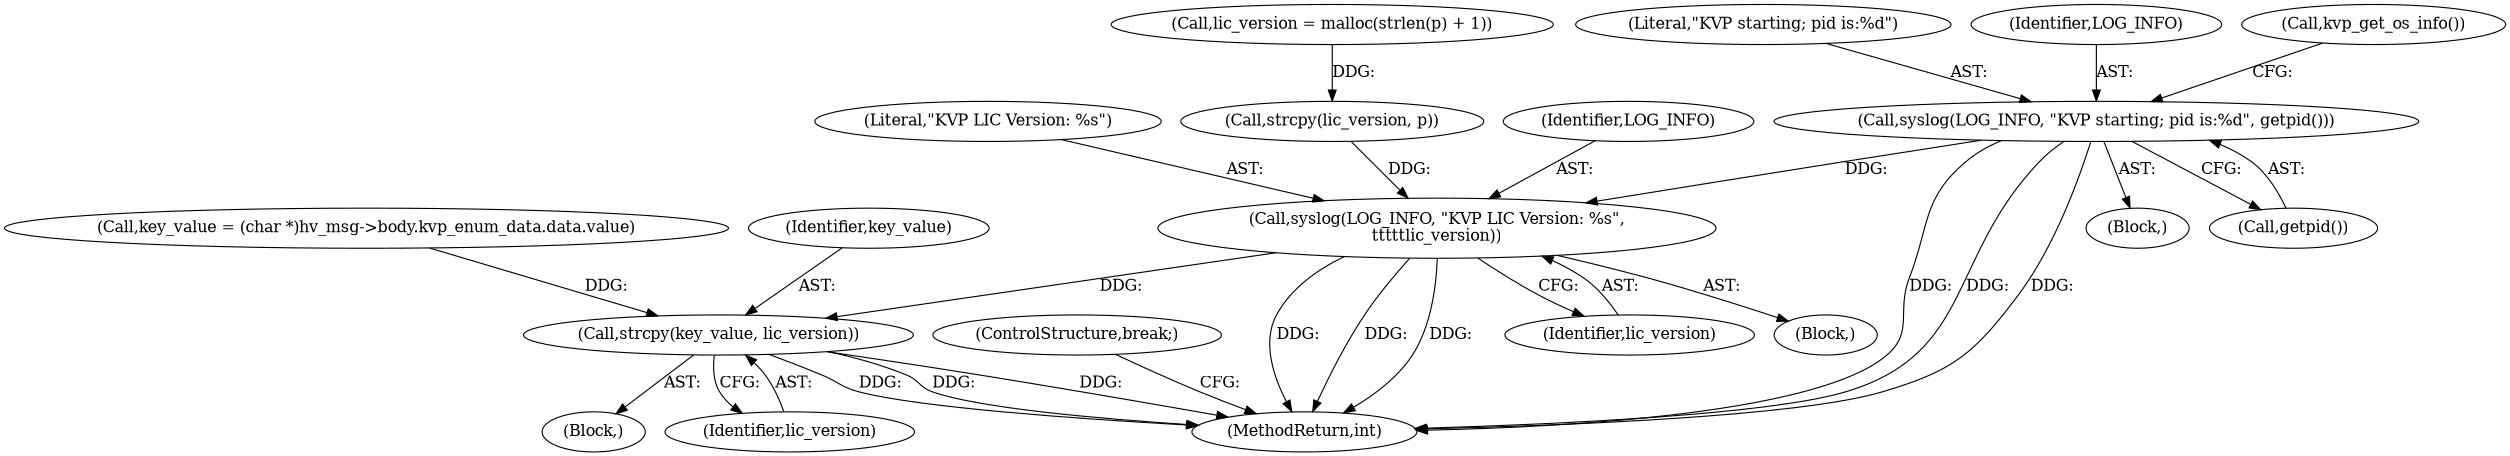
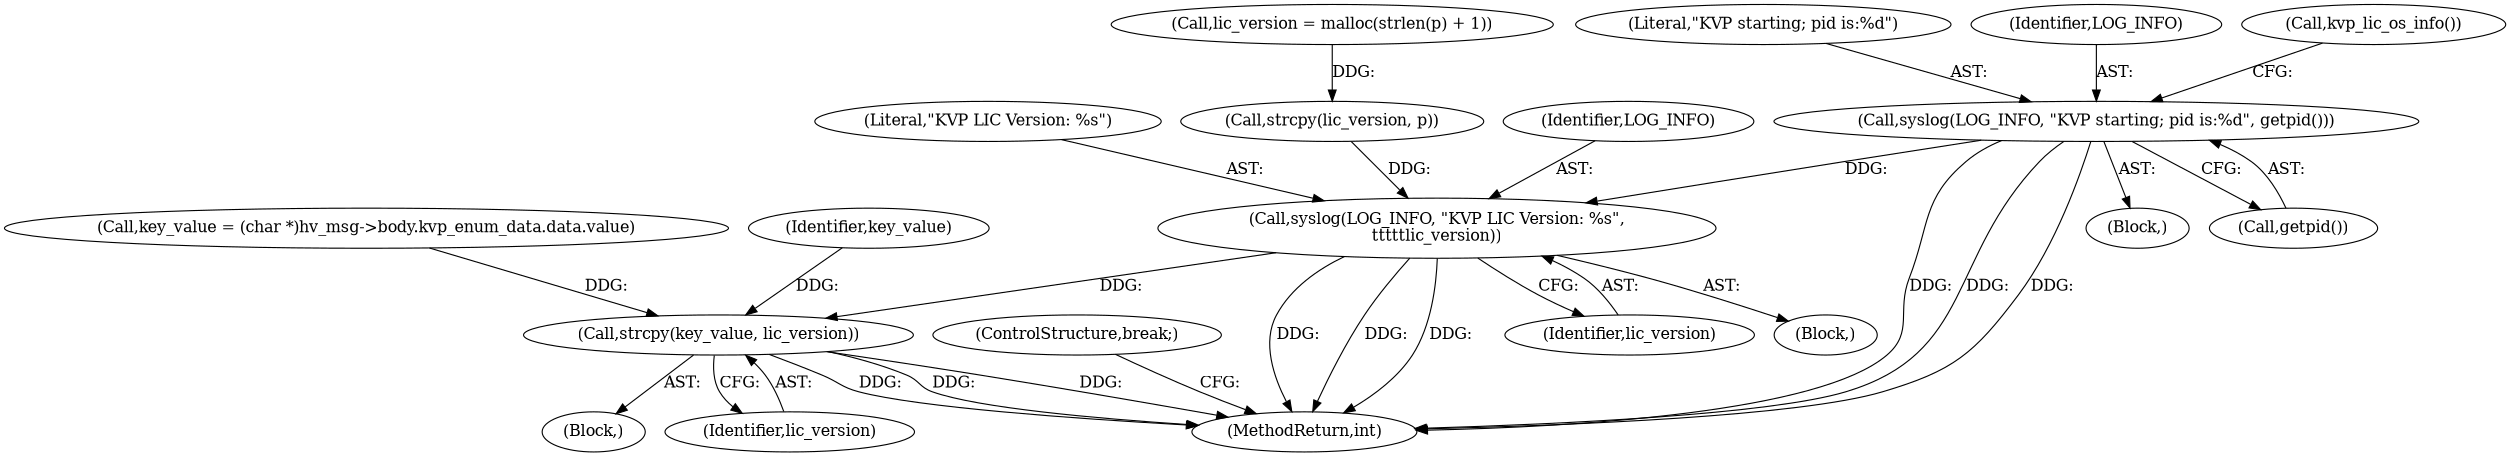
(2374, 25) -> (2374, 25)
(820, 287) -> (820, 287)
